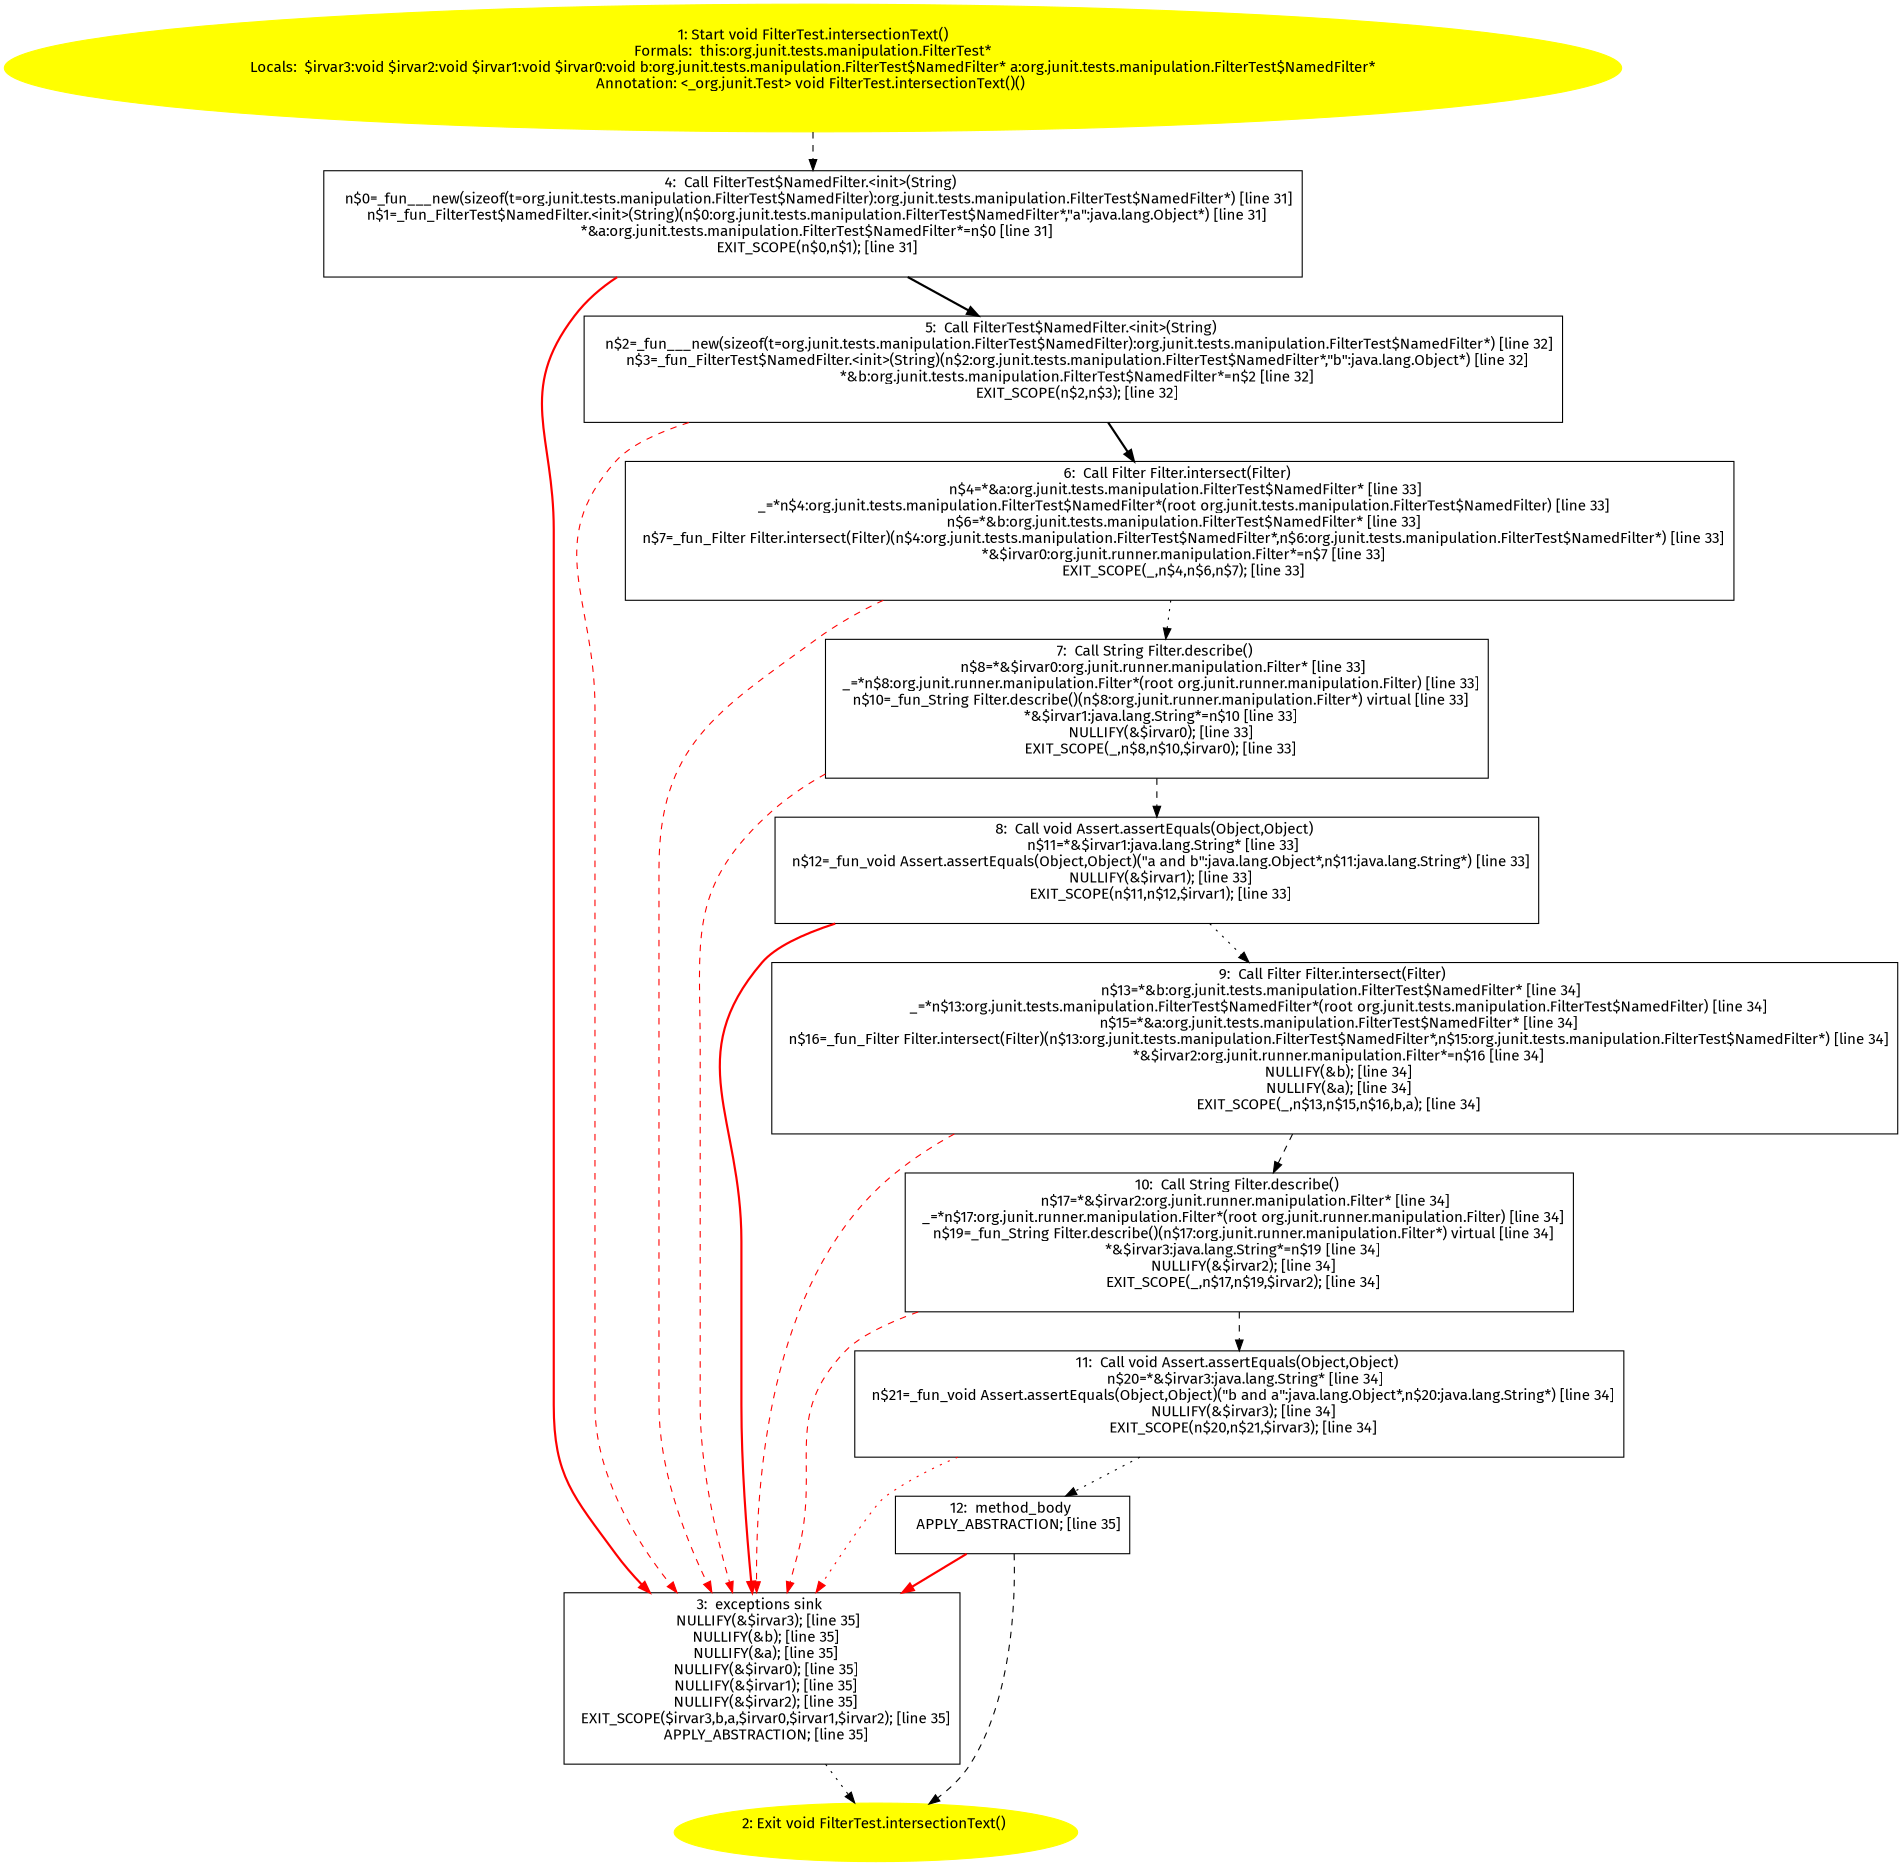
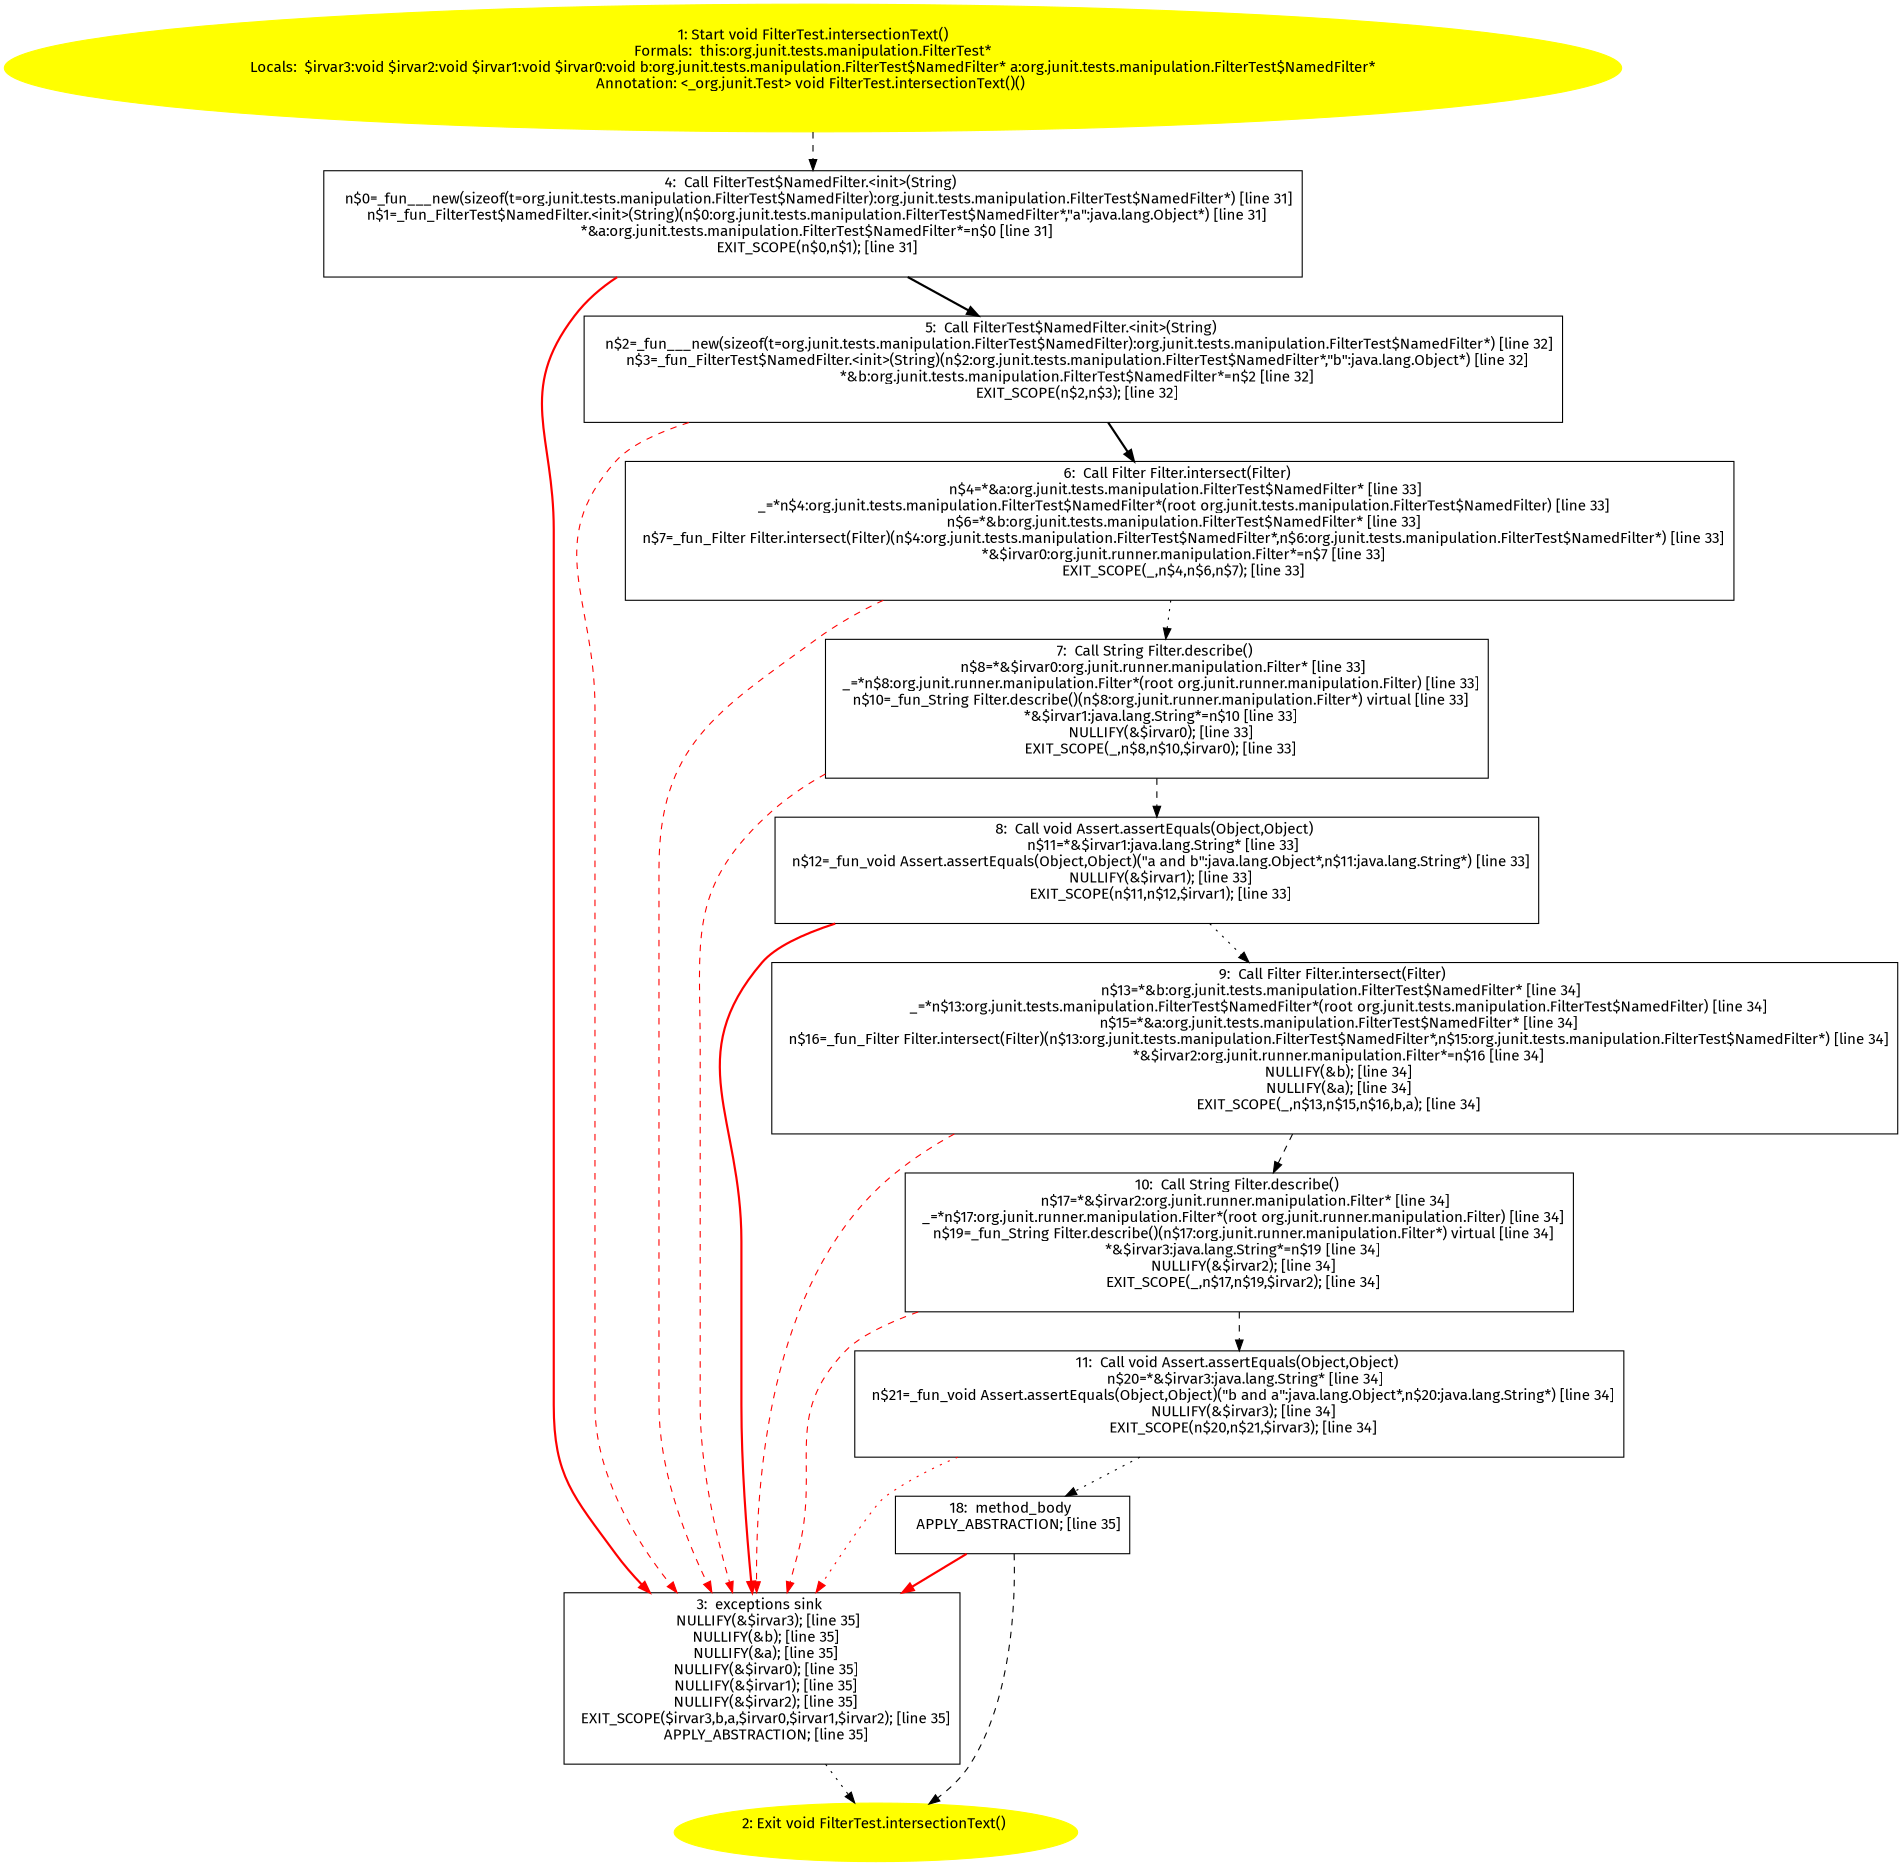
(1013, 1525) -> (1013, 1525)
